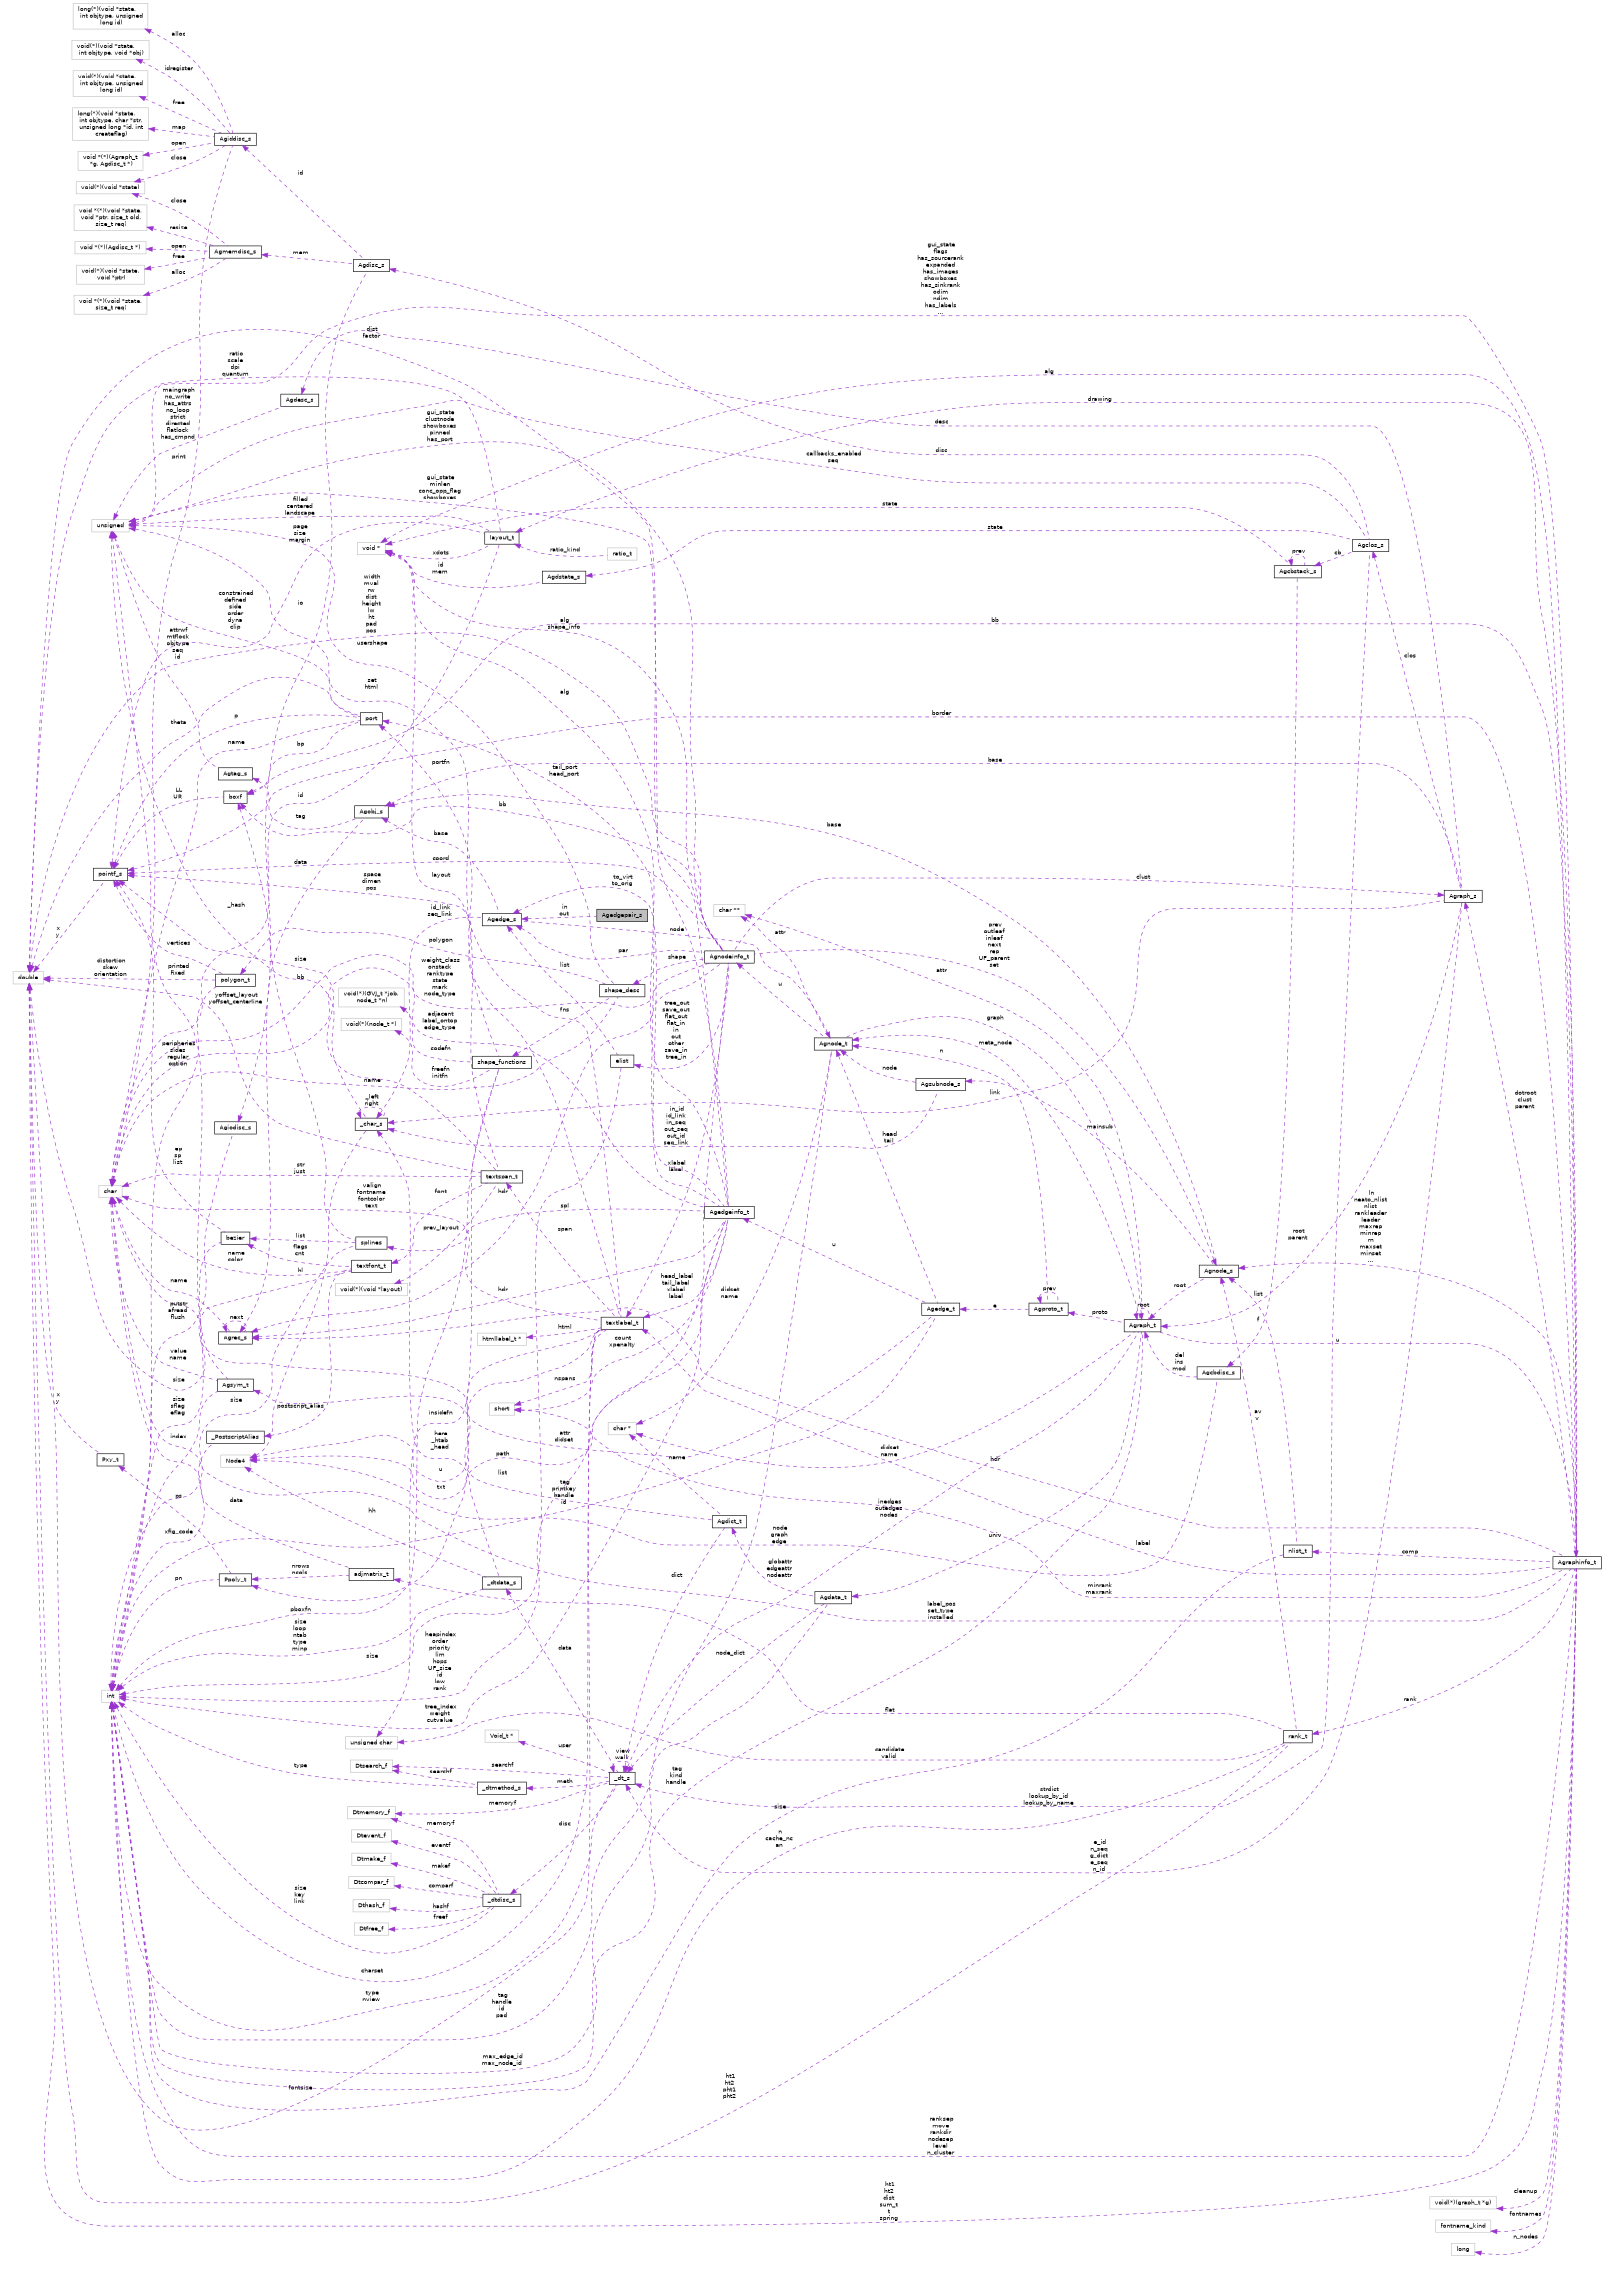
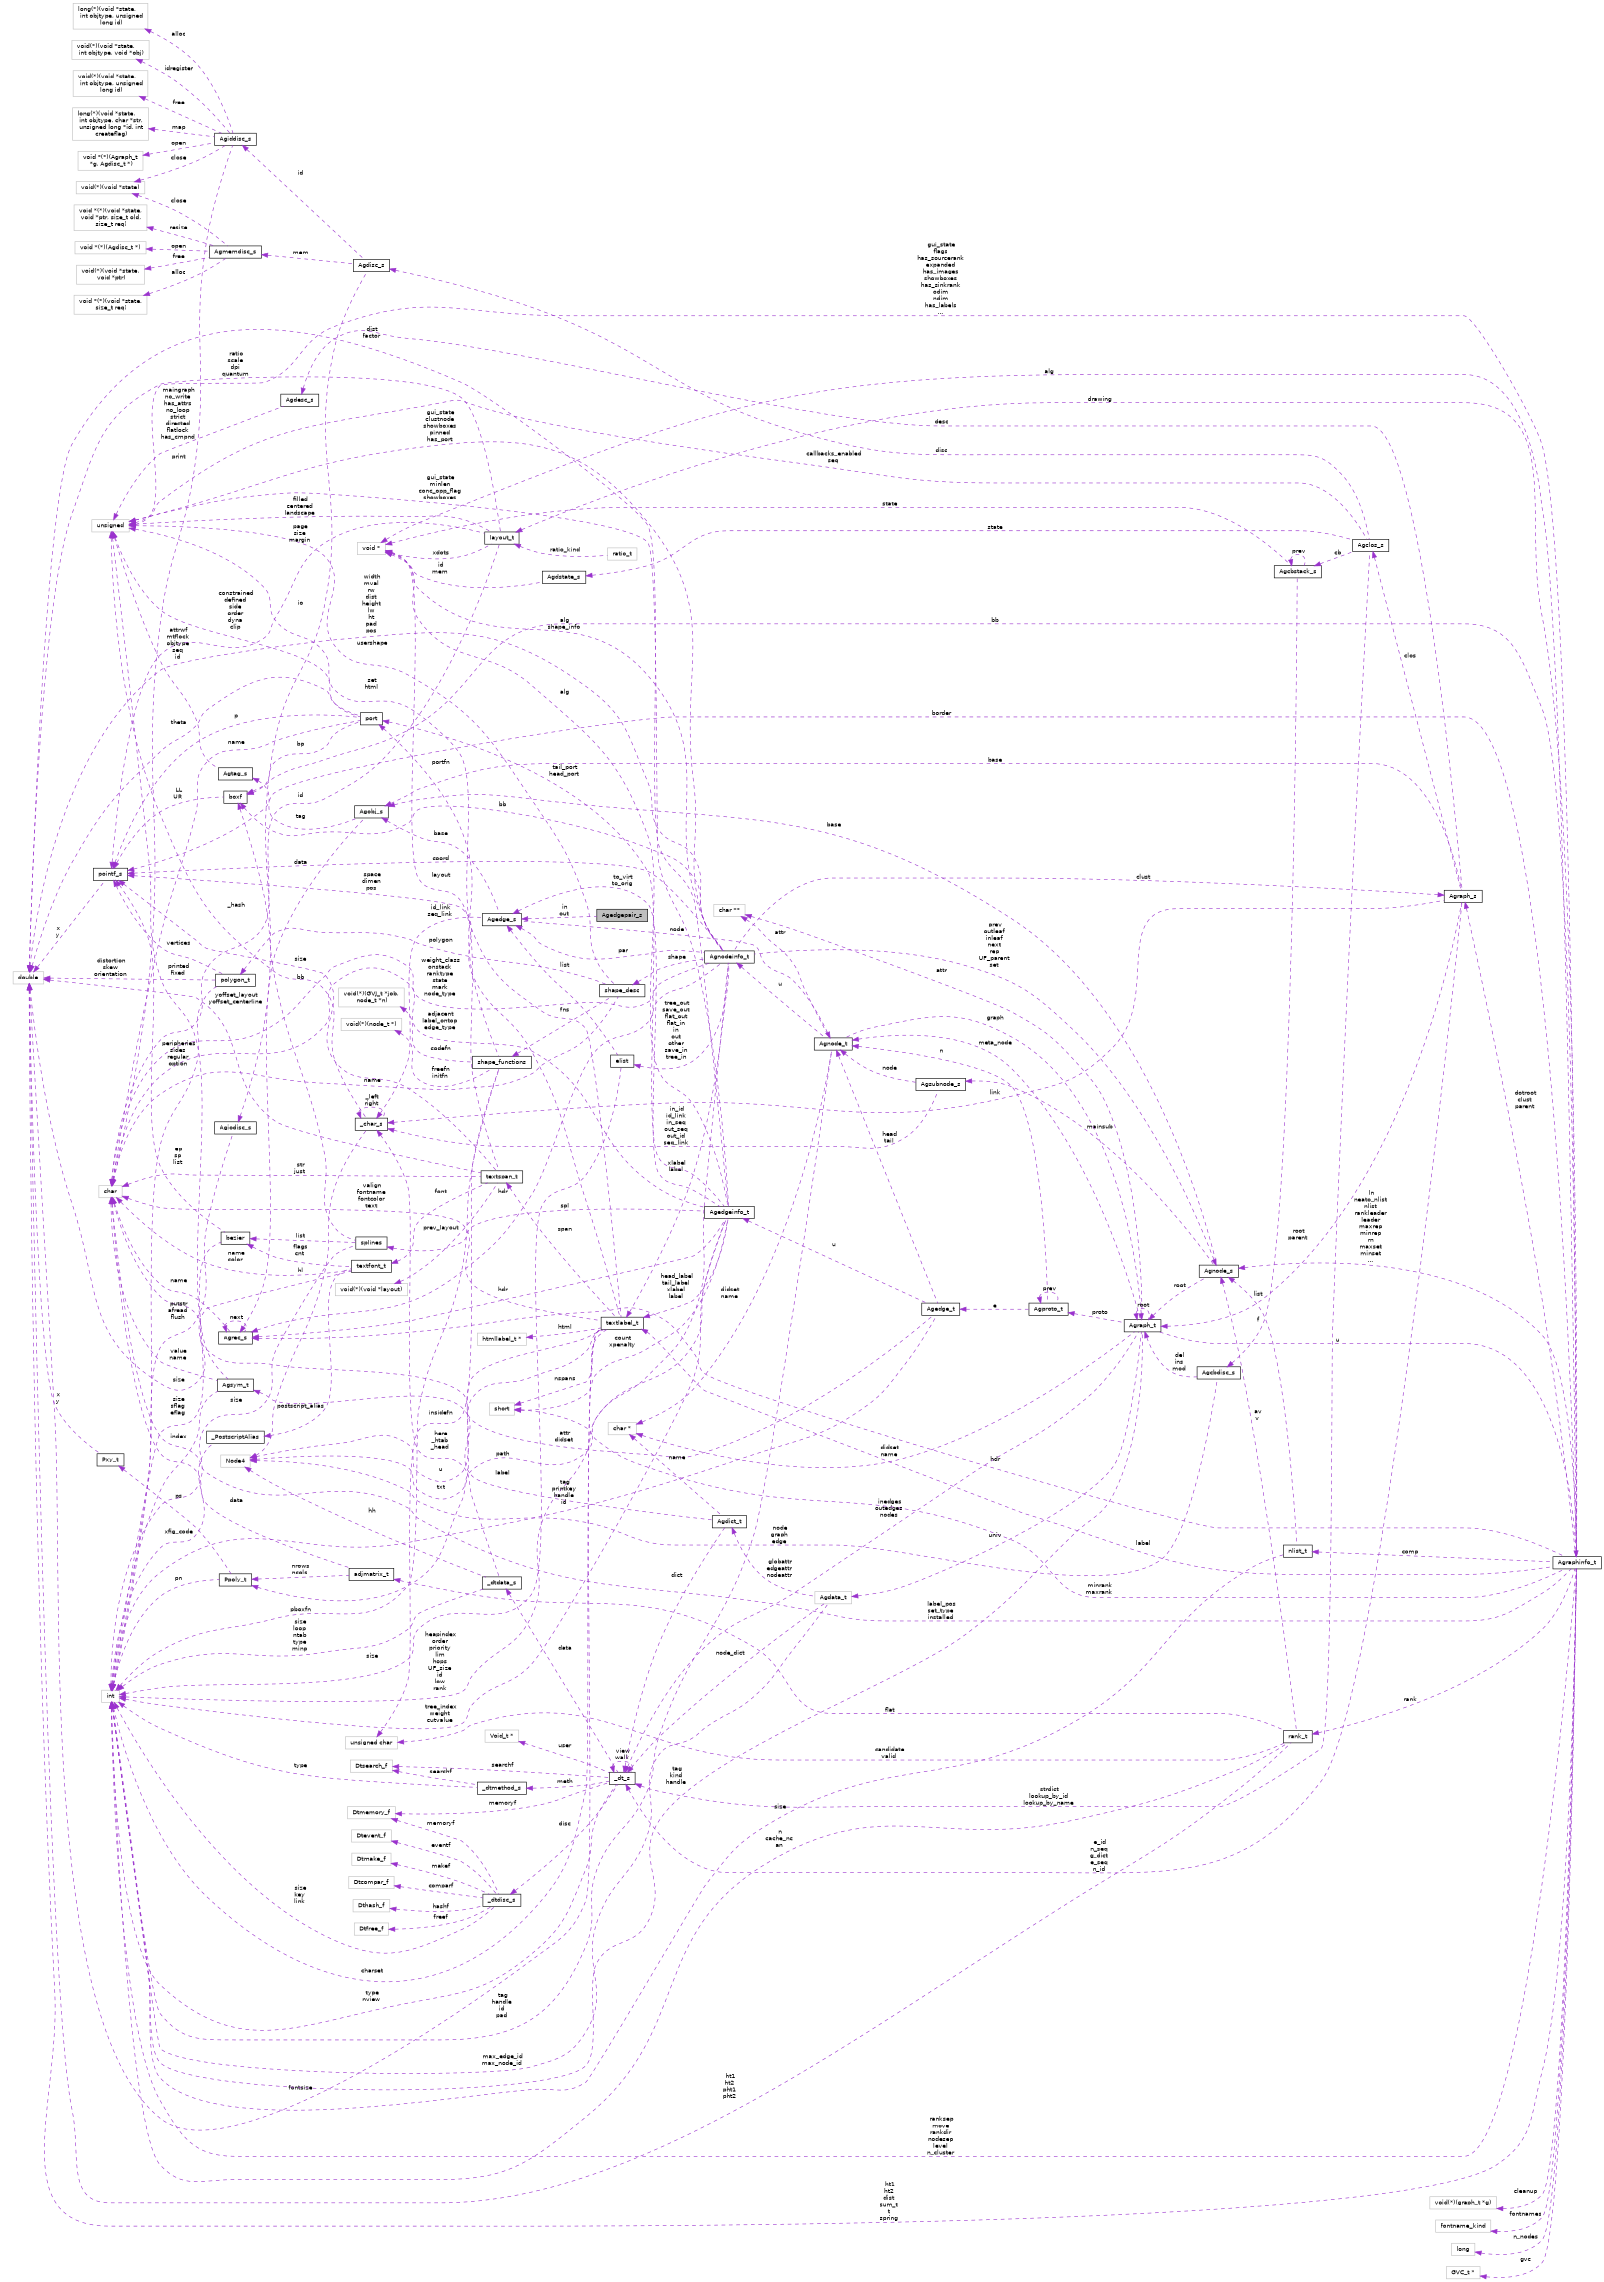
(502, 1473) -> (502, 1473)
(833, 1598) -> (833, 1598)
none -> (1463, 2273)
